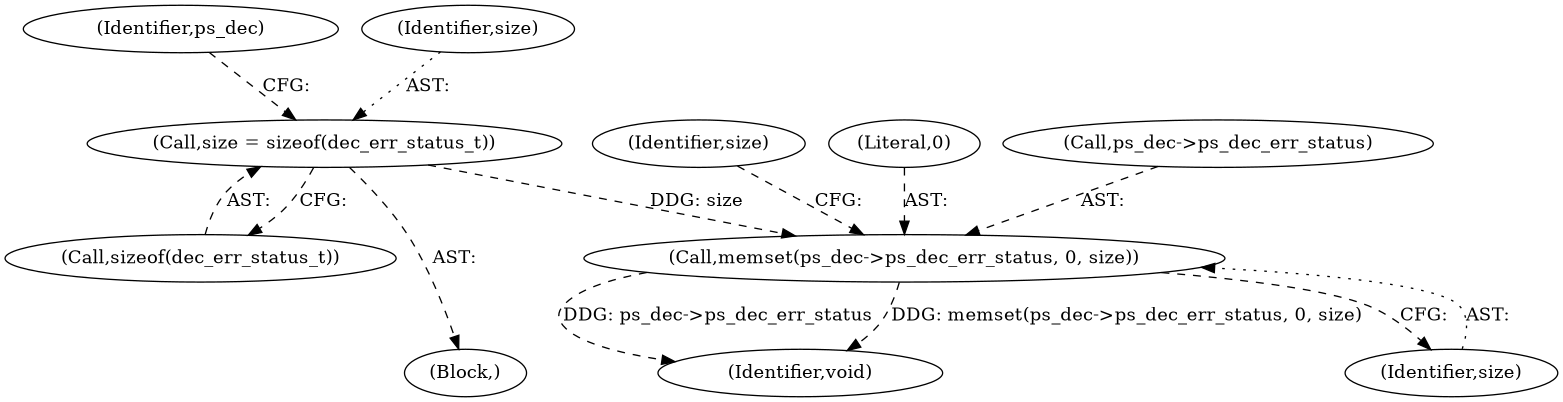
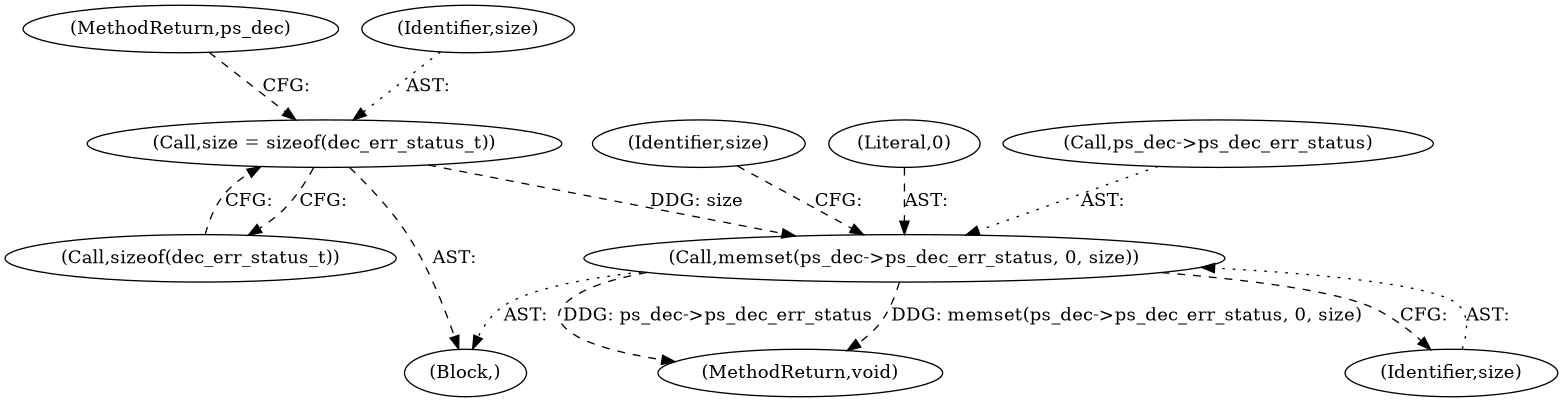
(181, 29) -> (181, 29)
(1068, 199) -> (1068, 199)
(252, 201) -> (252, 201)
none -> (551, 287)
(800, 373) -> (800, 373)
